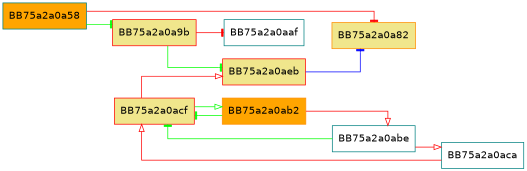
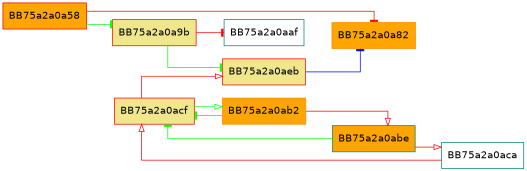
(45, 16) -> (45, 16)
(374, 36) -> (374, 36)
(374, 139) -> (374, 139)
